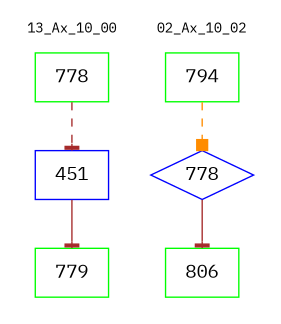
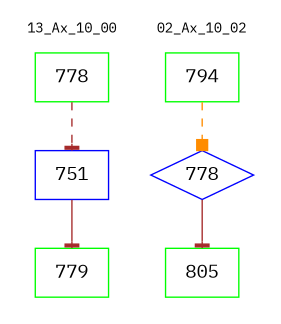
(72, 175) -> (72, 175)
(202, 273) -> (202, 273)
